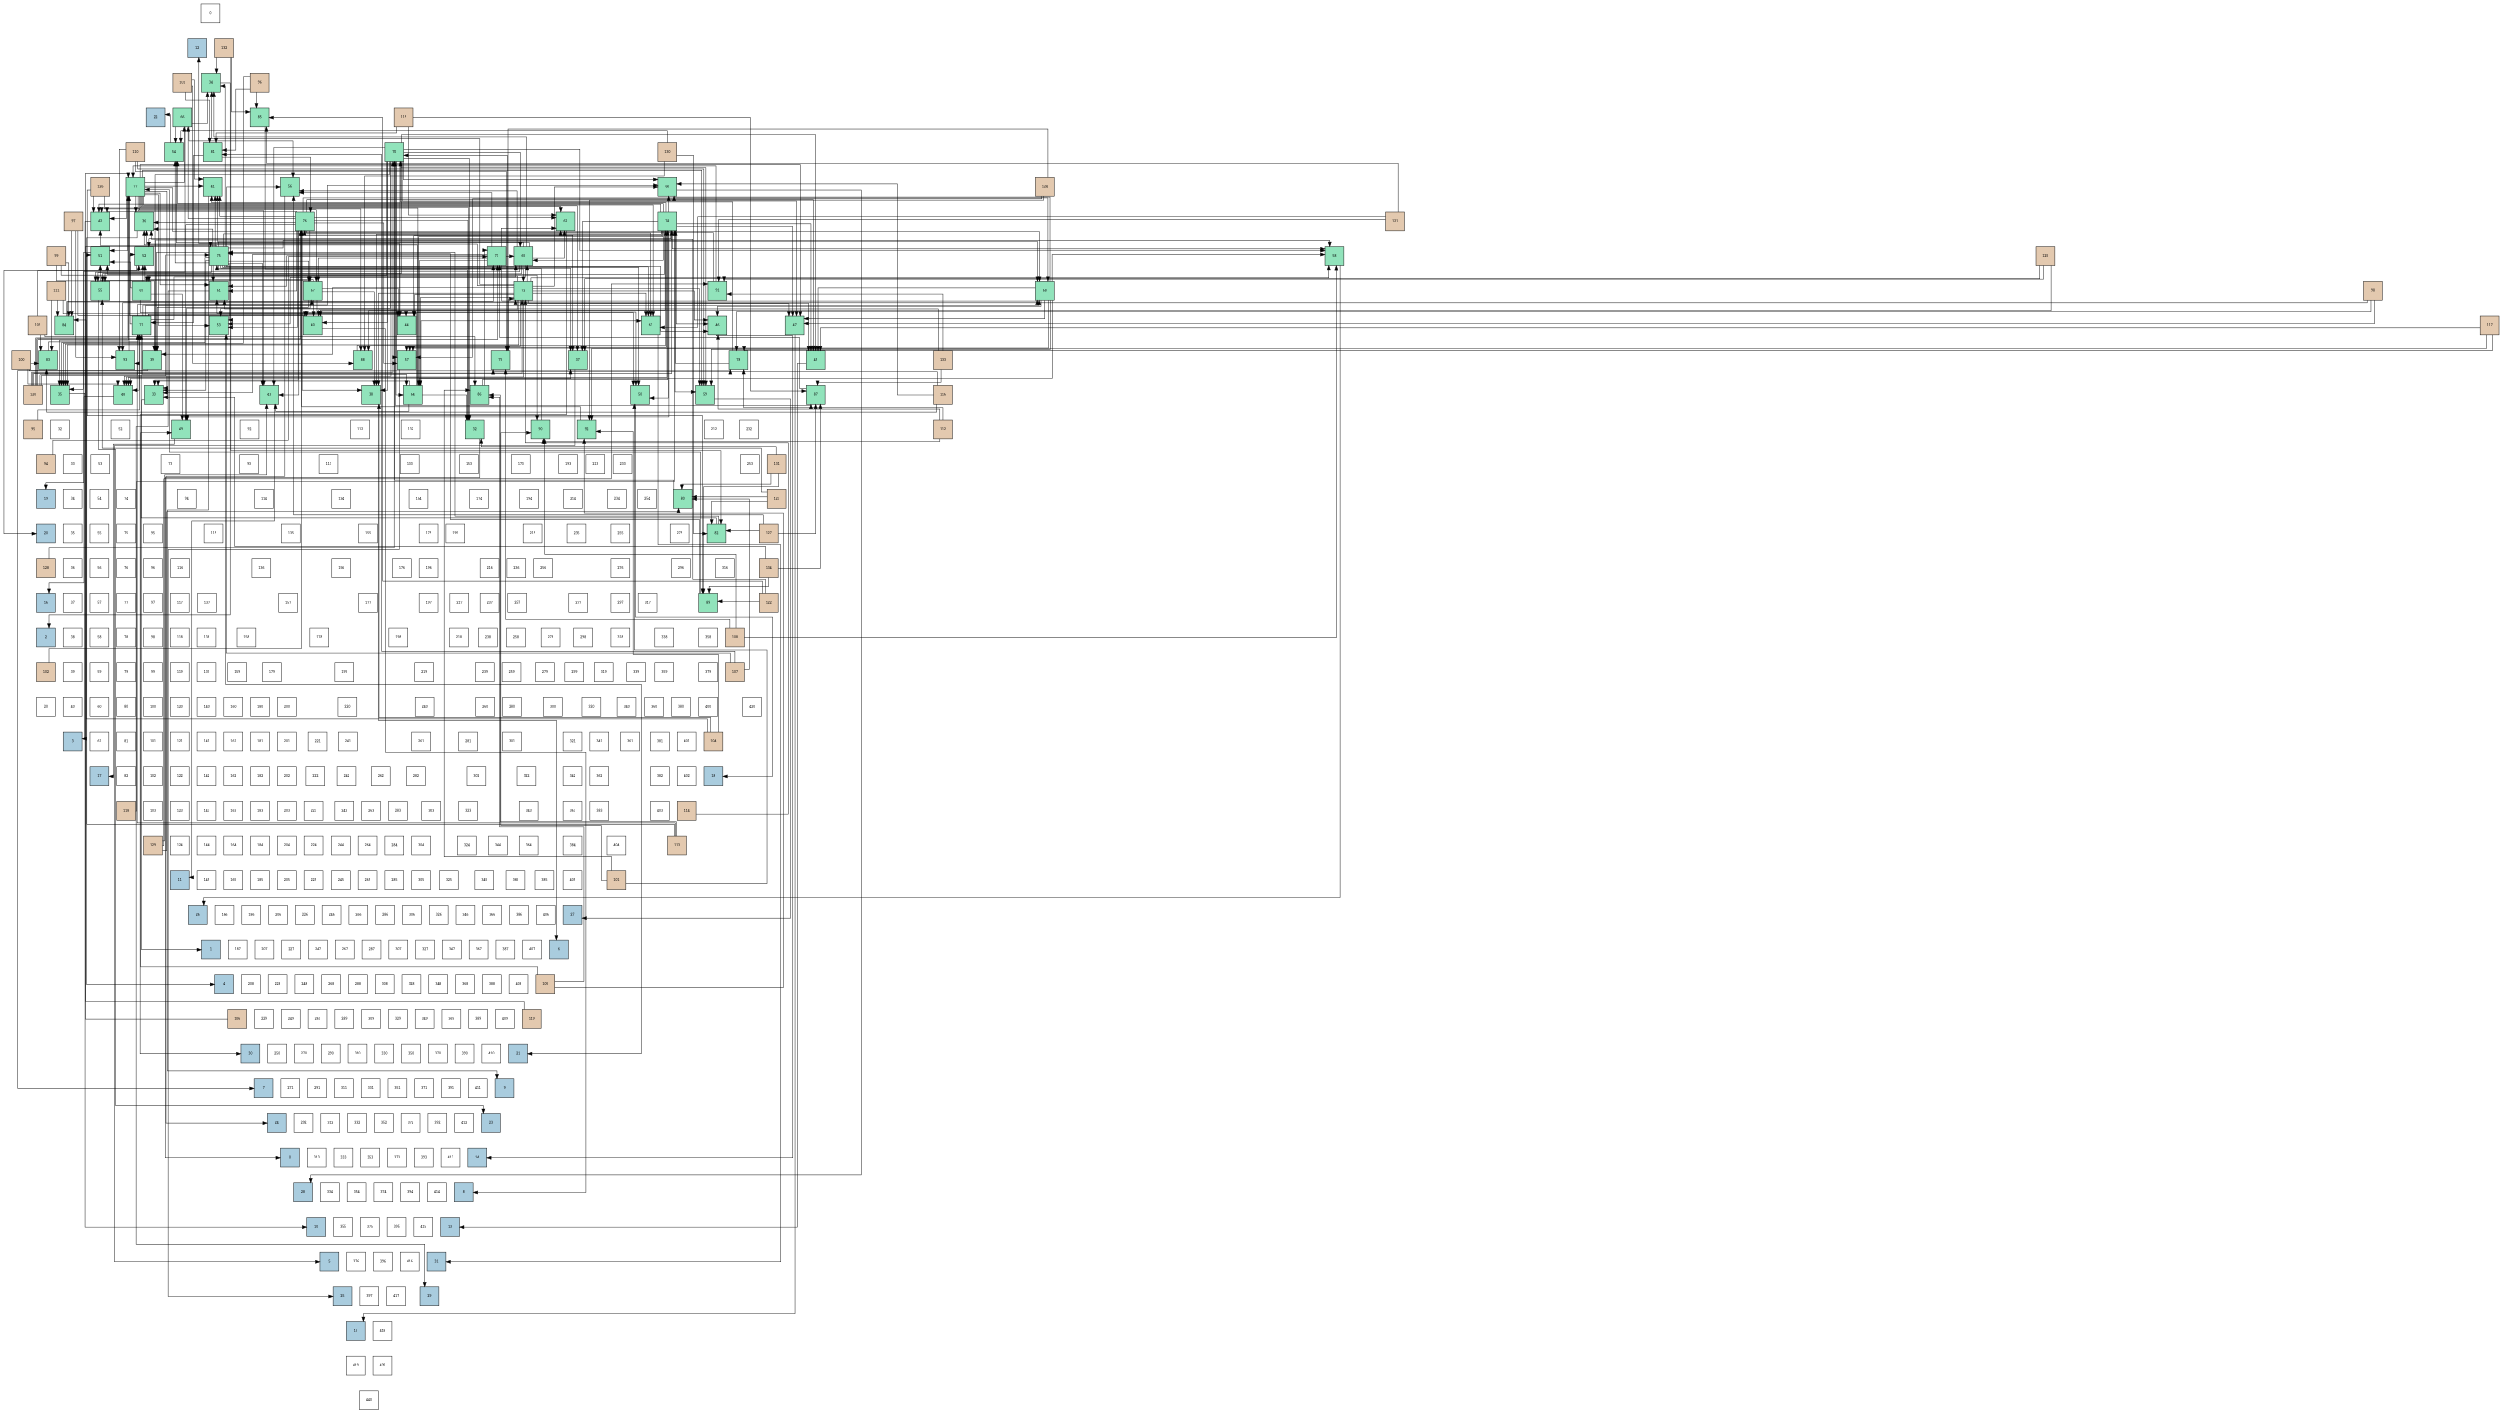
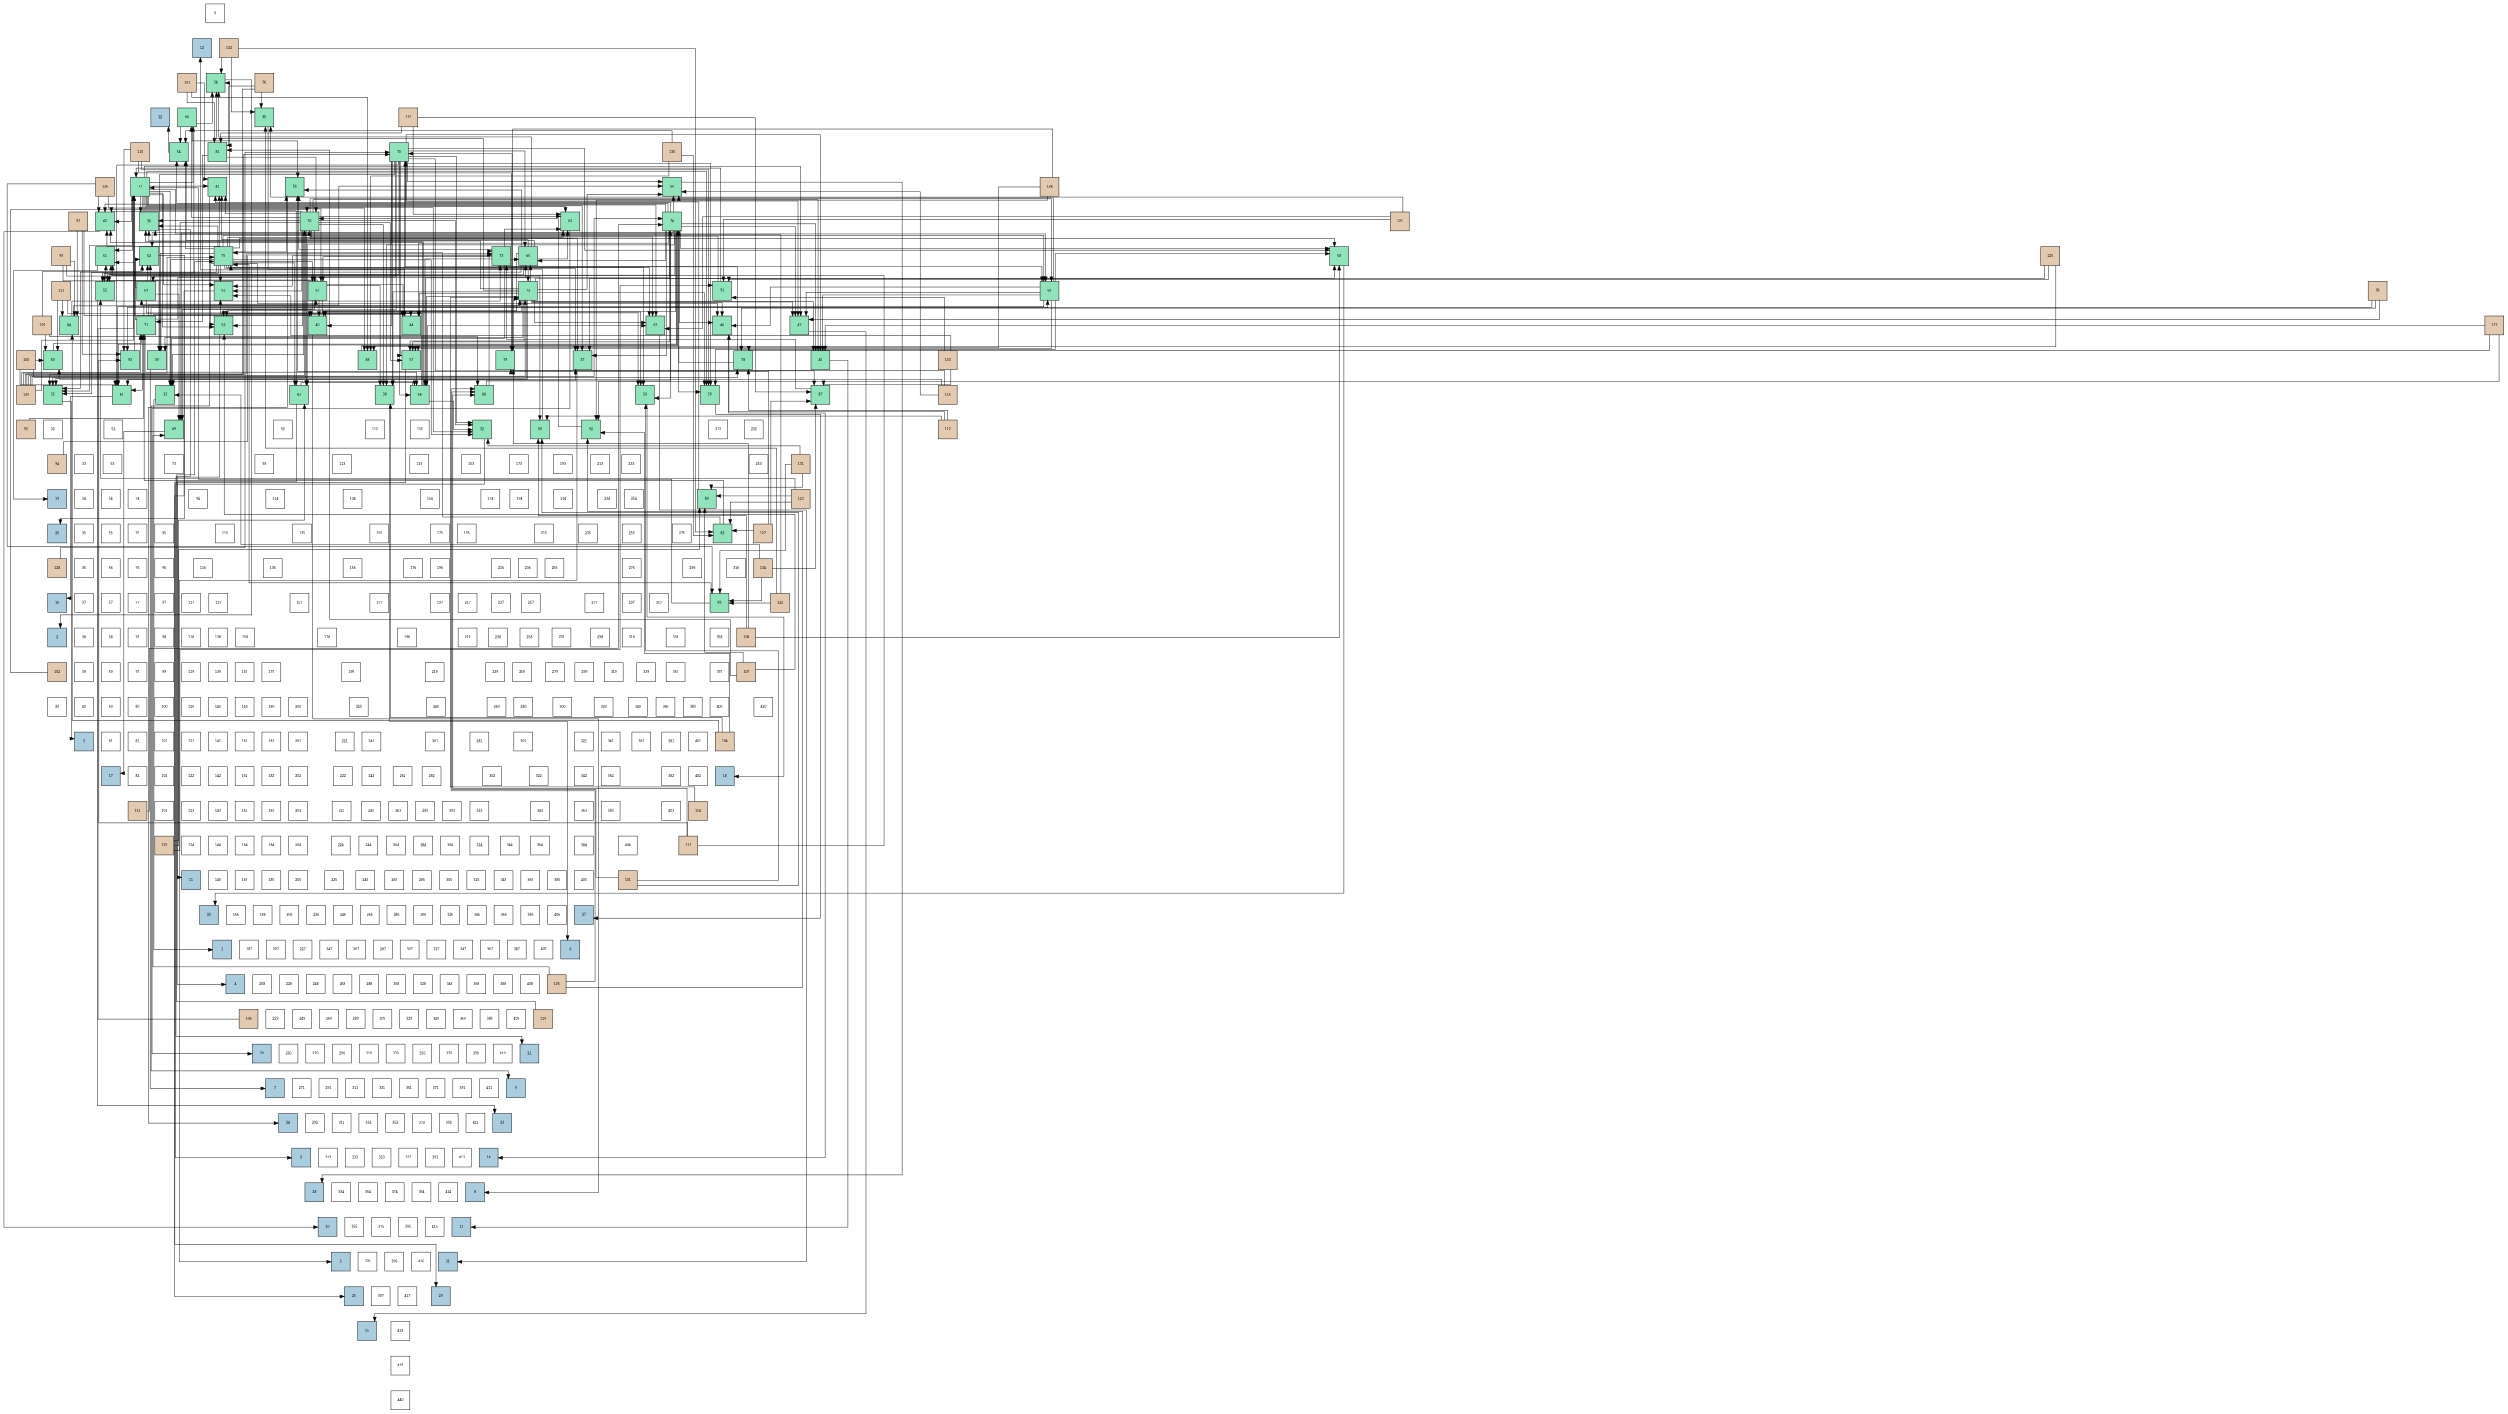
(344, 411) -> (357, 383)
(356, 1366) -> none
